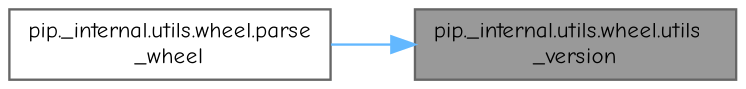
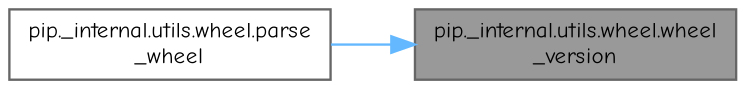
(576, 45) -> (576, 45)
